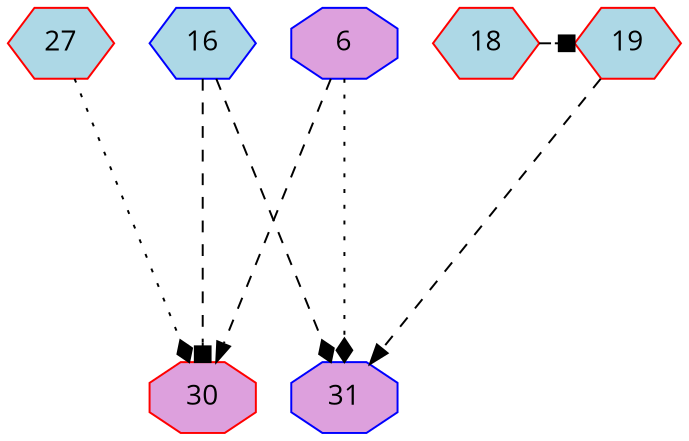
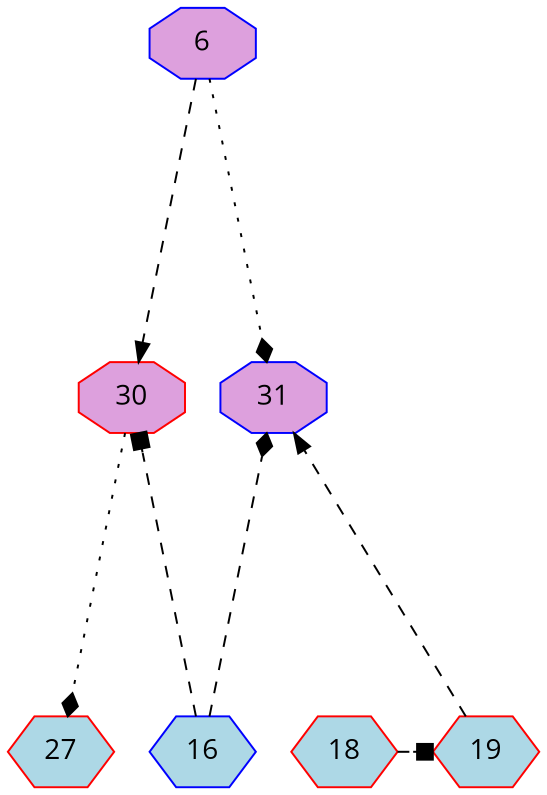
(127, 209) -> (99, 563)
